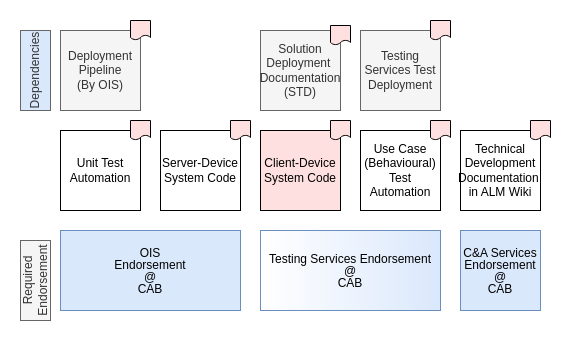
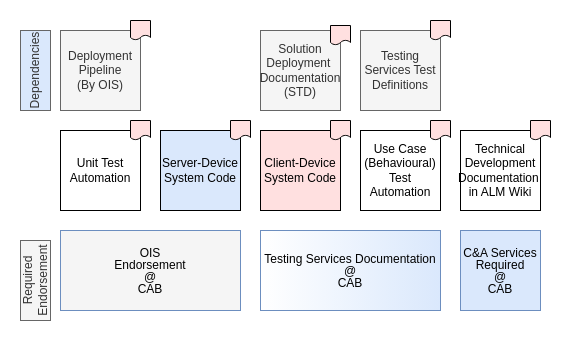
(401, 71) -> (401, 71)
(201, 171) -> (201, 171)
(151, 271) -> (151, 271)
(351, 271) -> (351, 271)
(501, 271) -> (501, 271)
